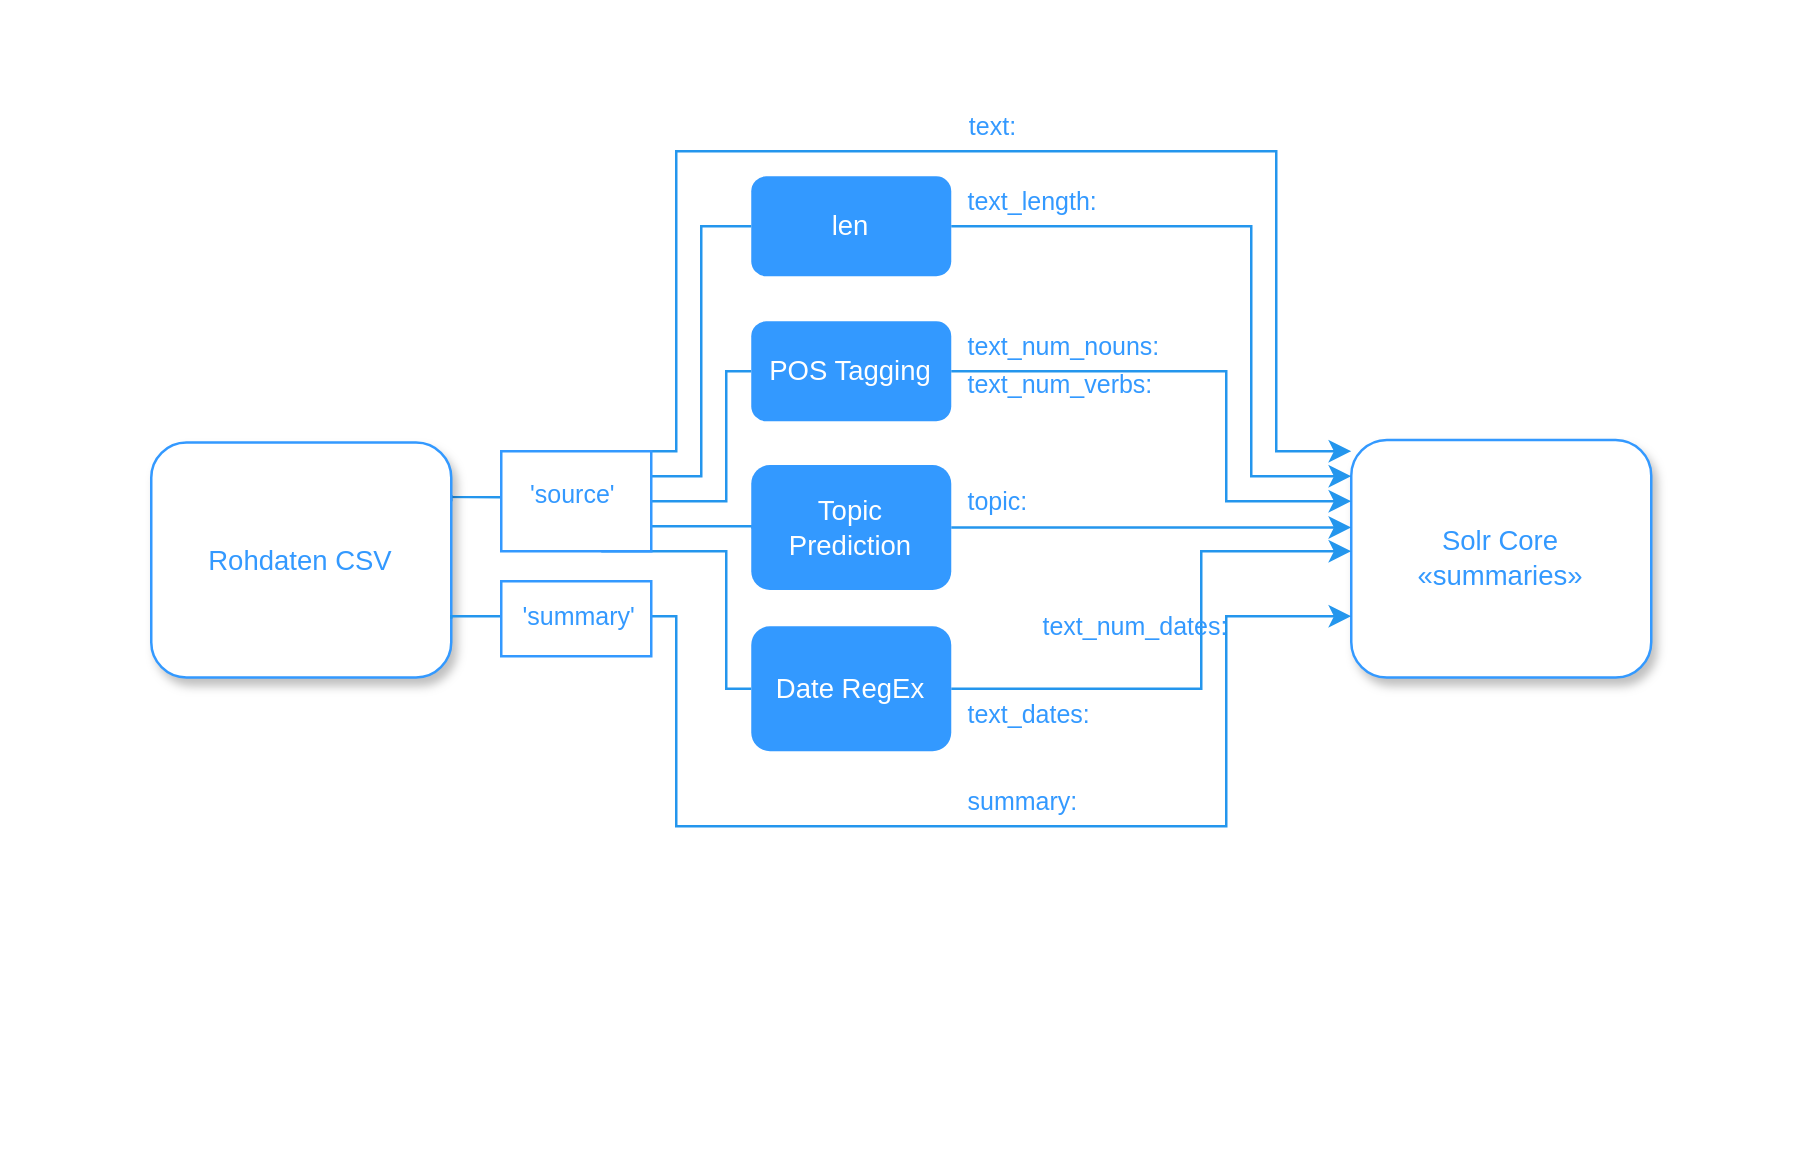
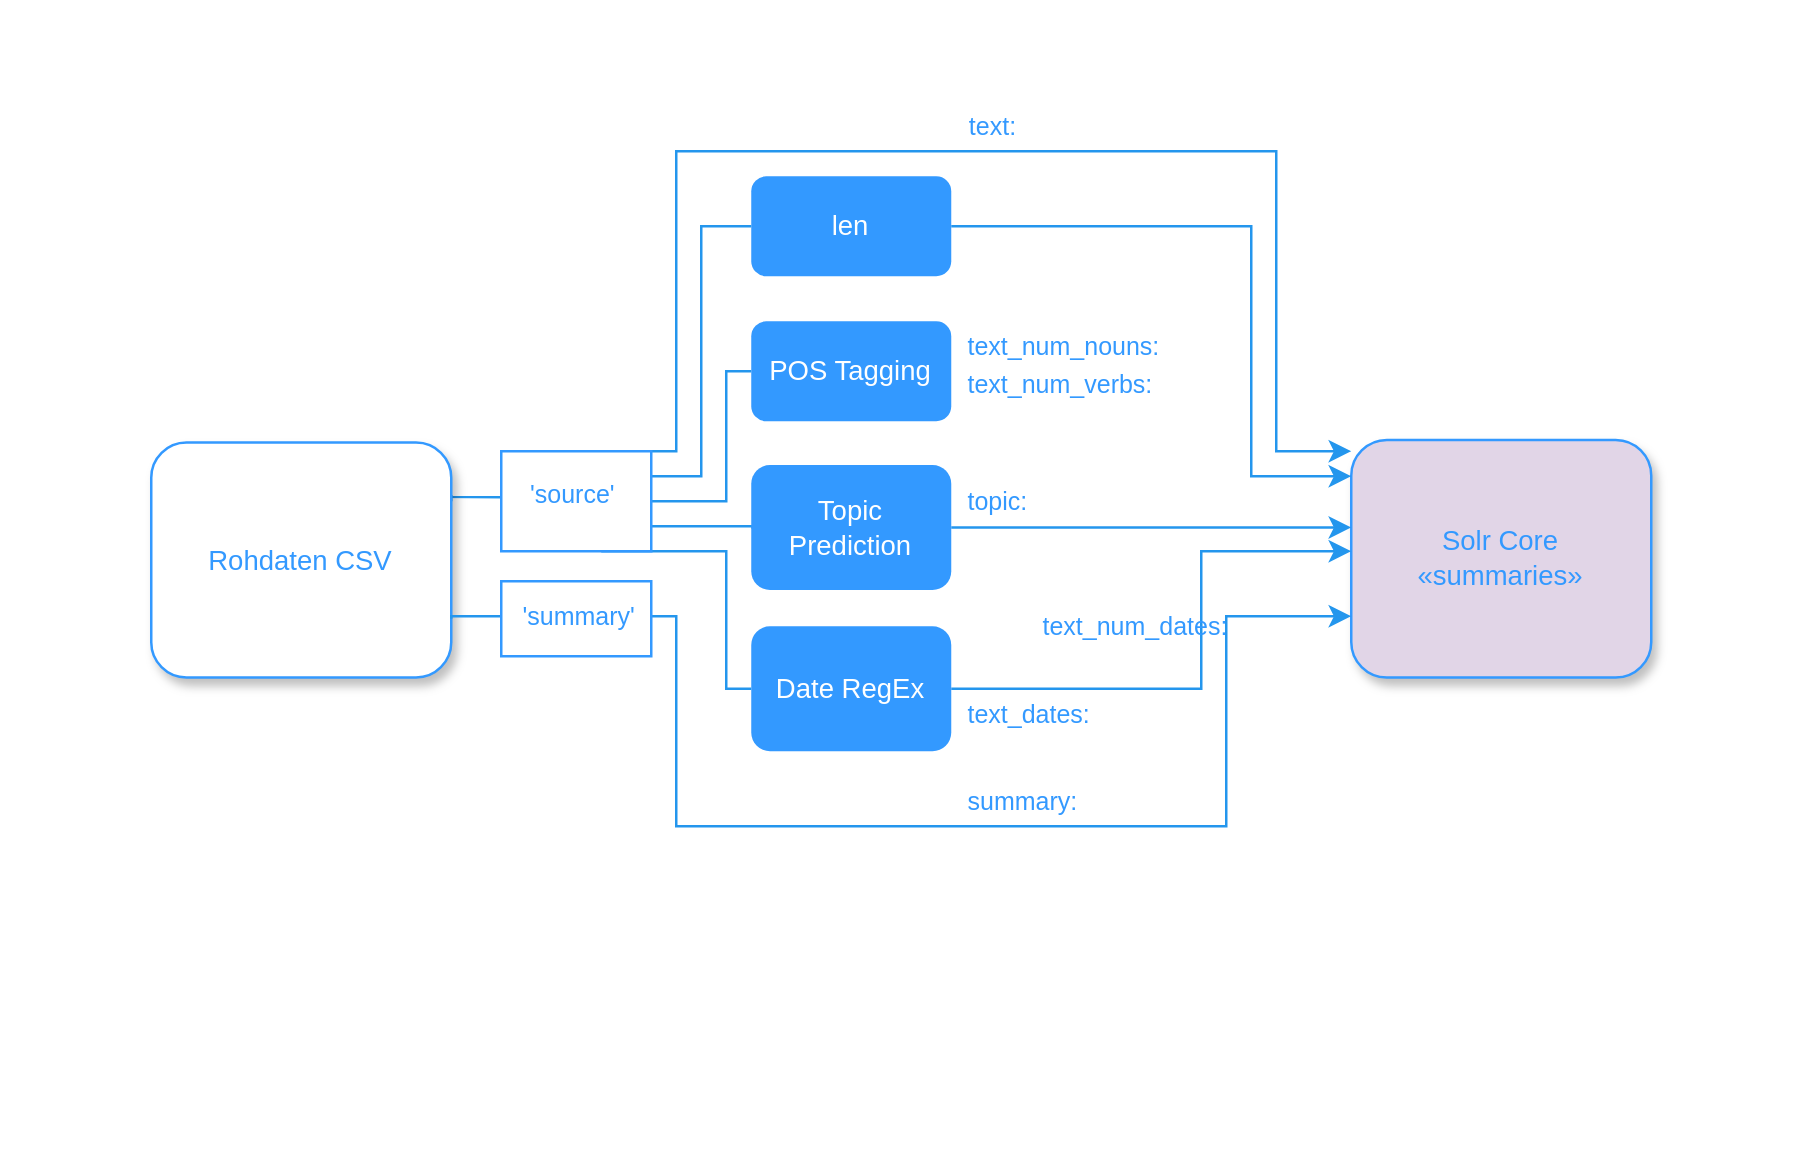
(1014, 201) -> none
(1208, 371) -> none
(1501, 559) -> (1501, 559)
